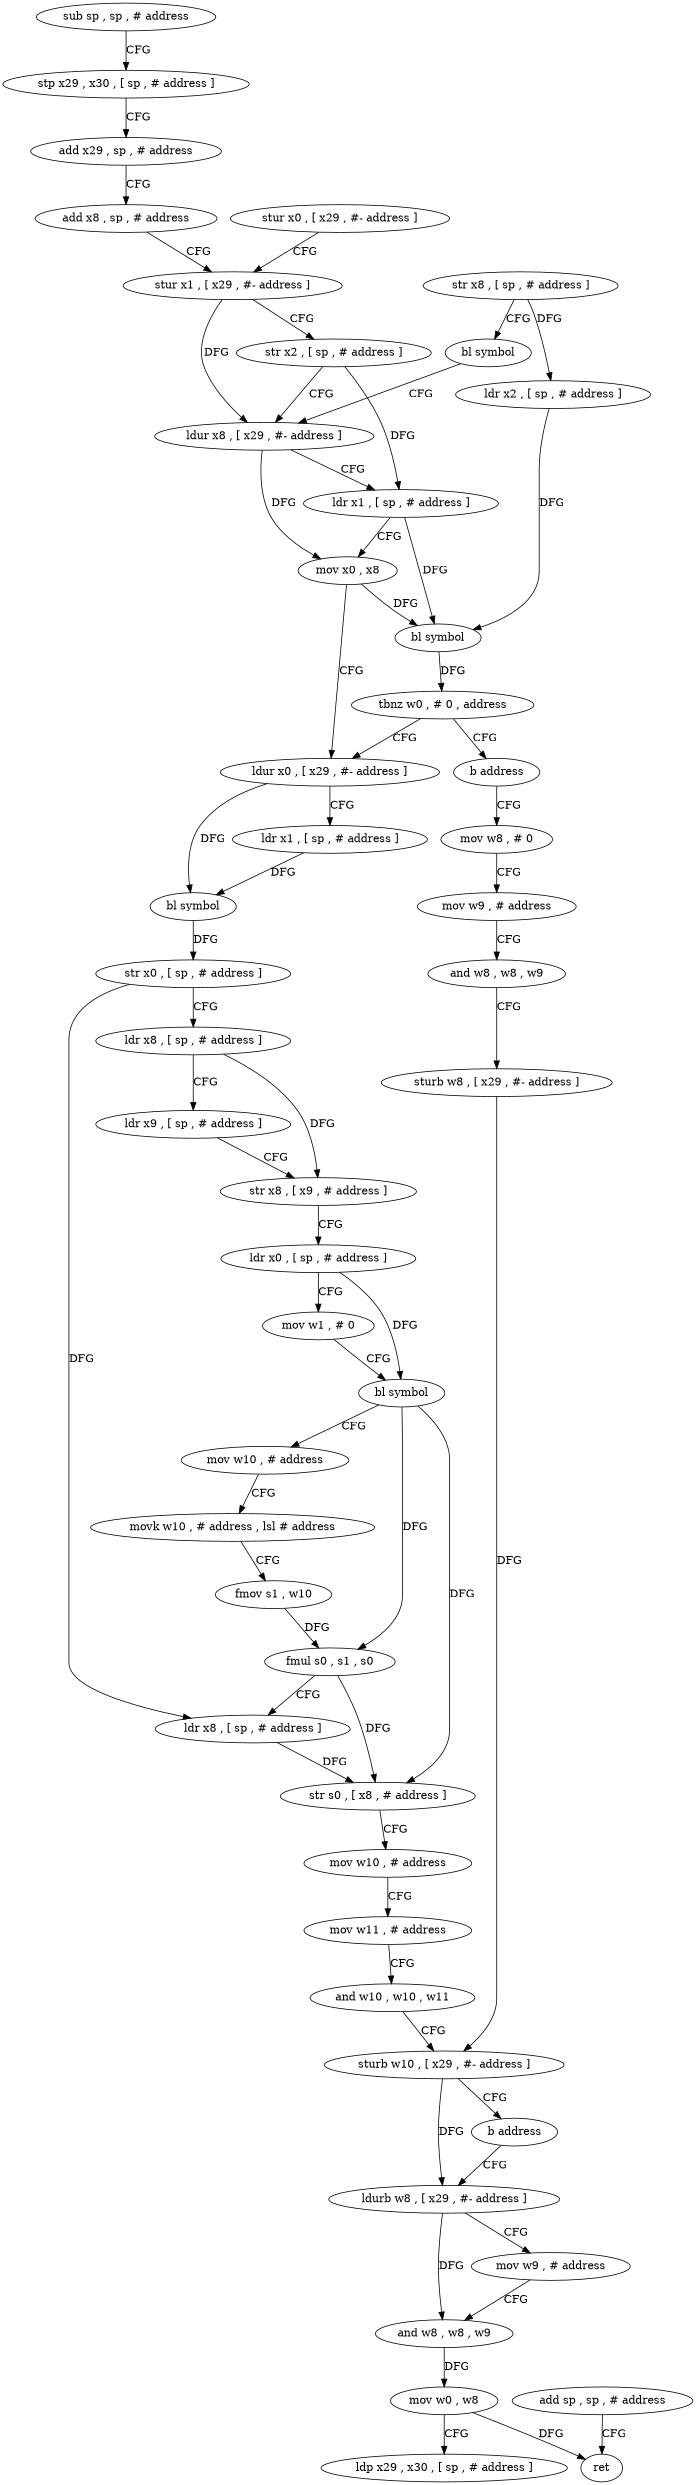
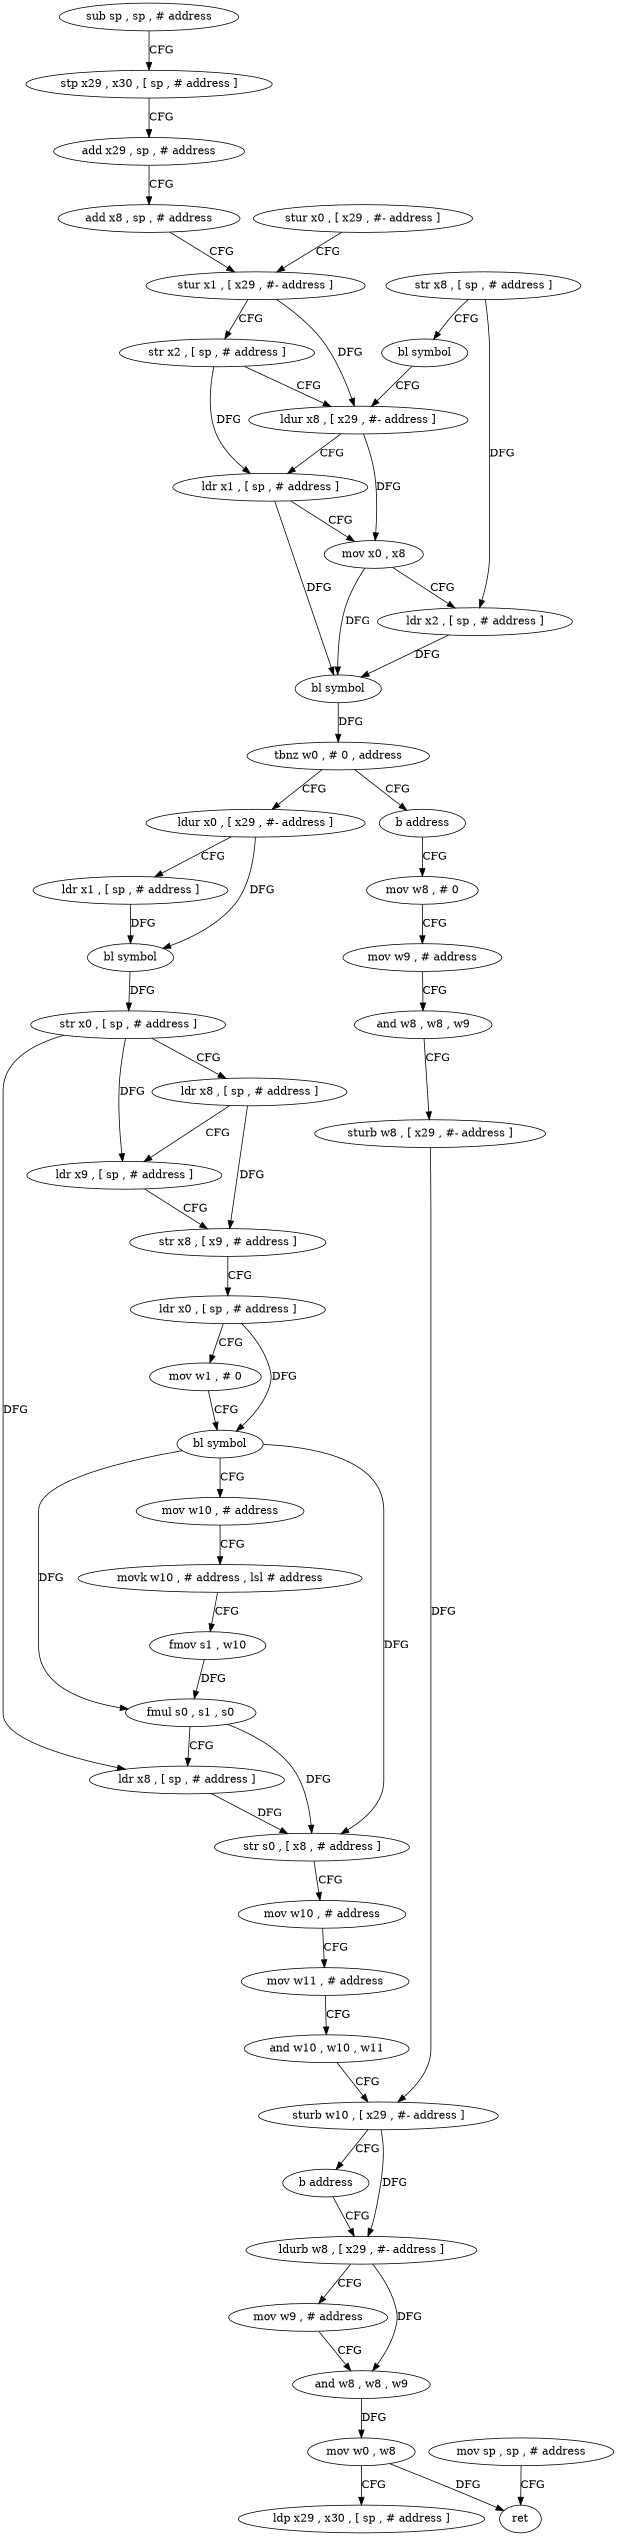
(339, 668) -> (420, 585)
none -> (119, 1096)
(603, 2401) -> (521, 2452)
